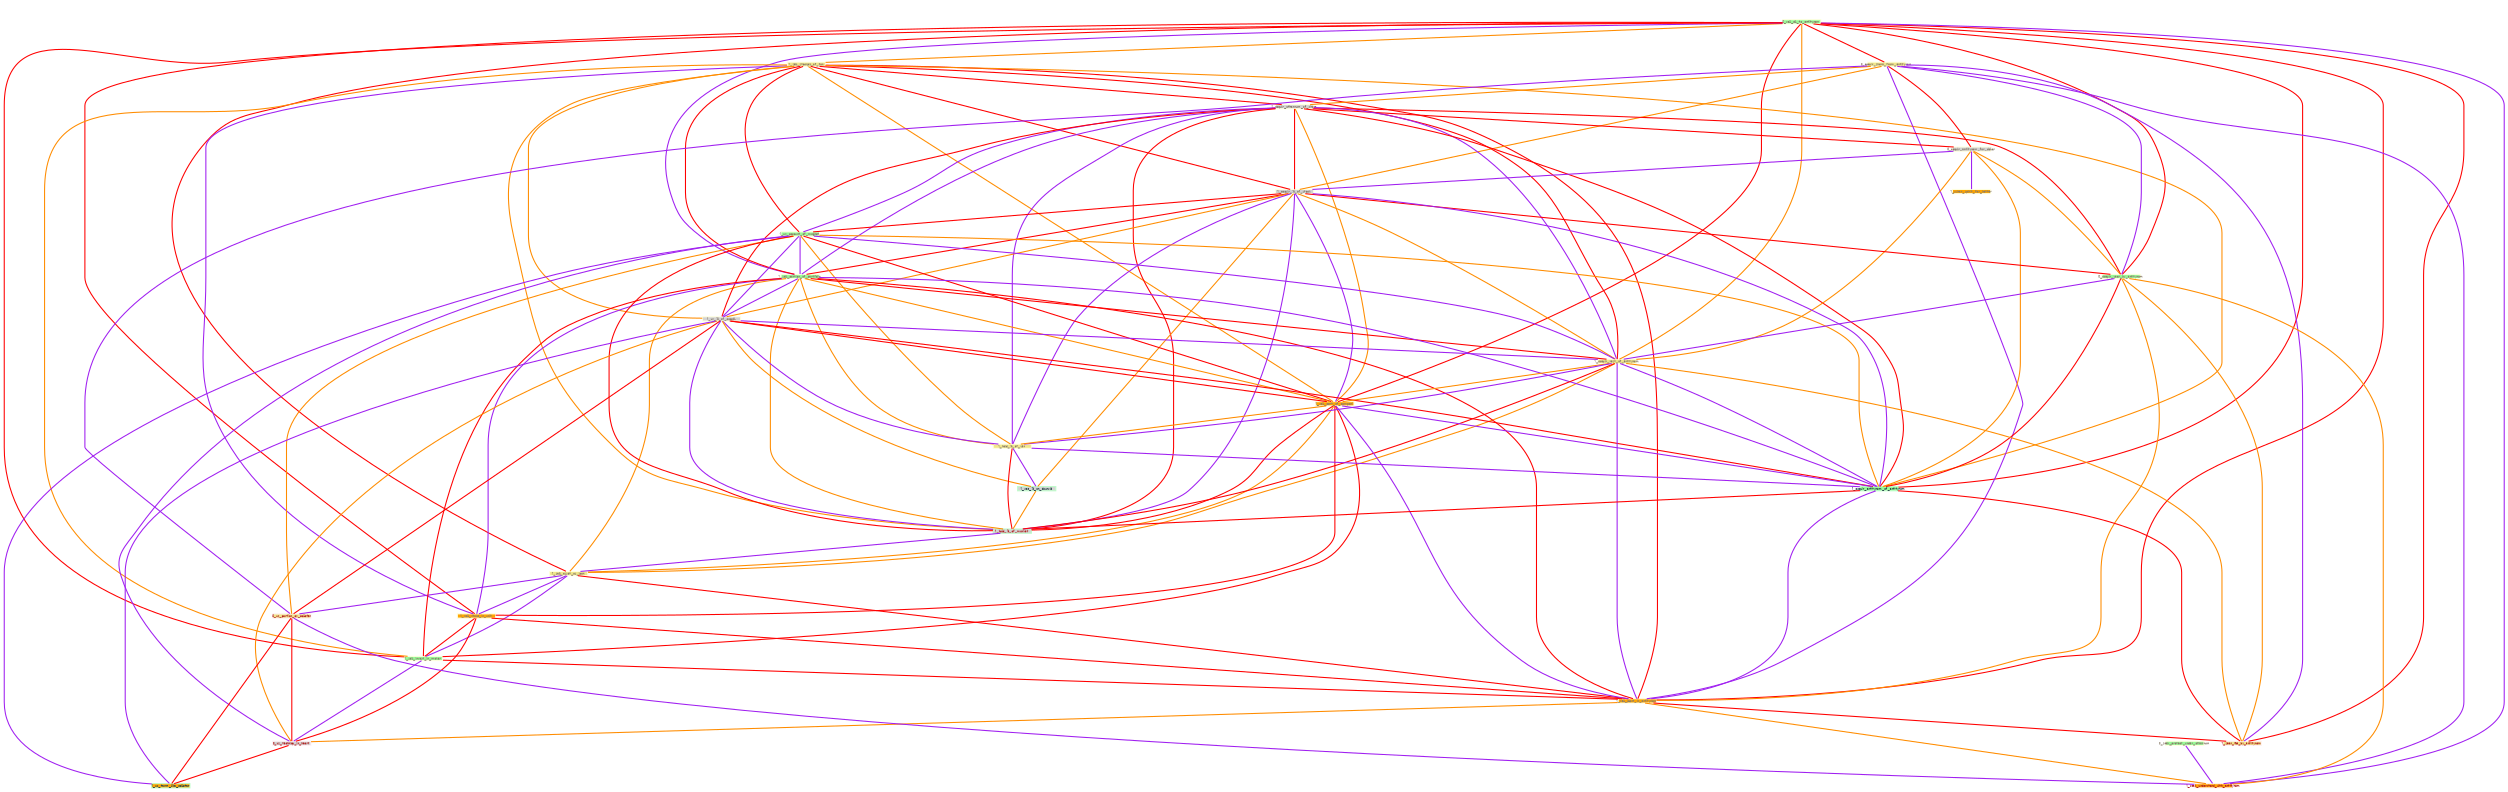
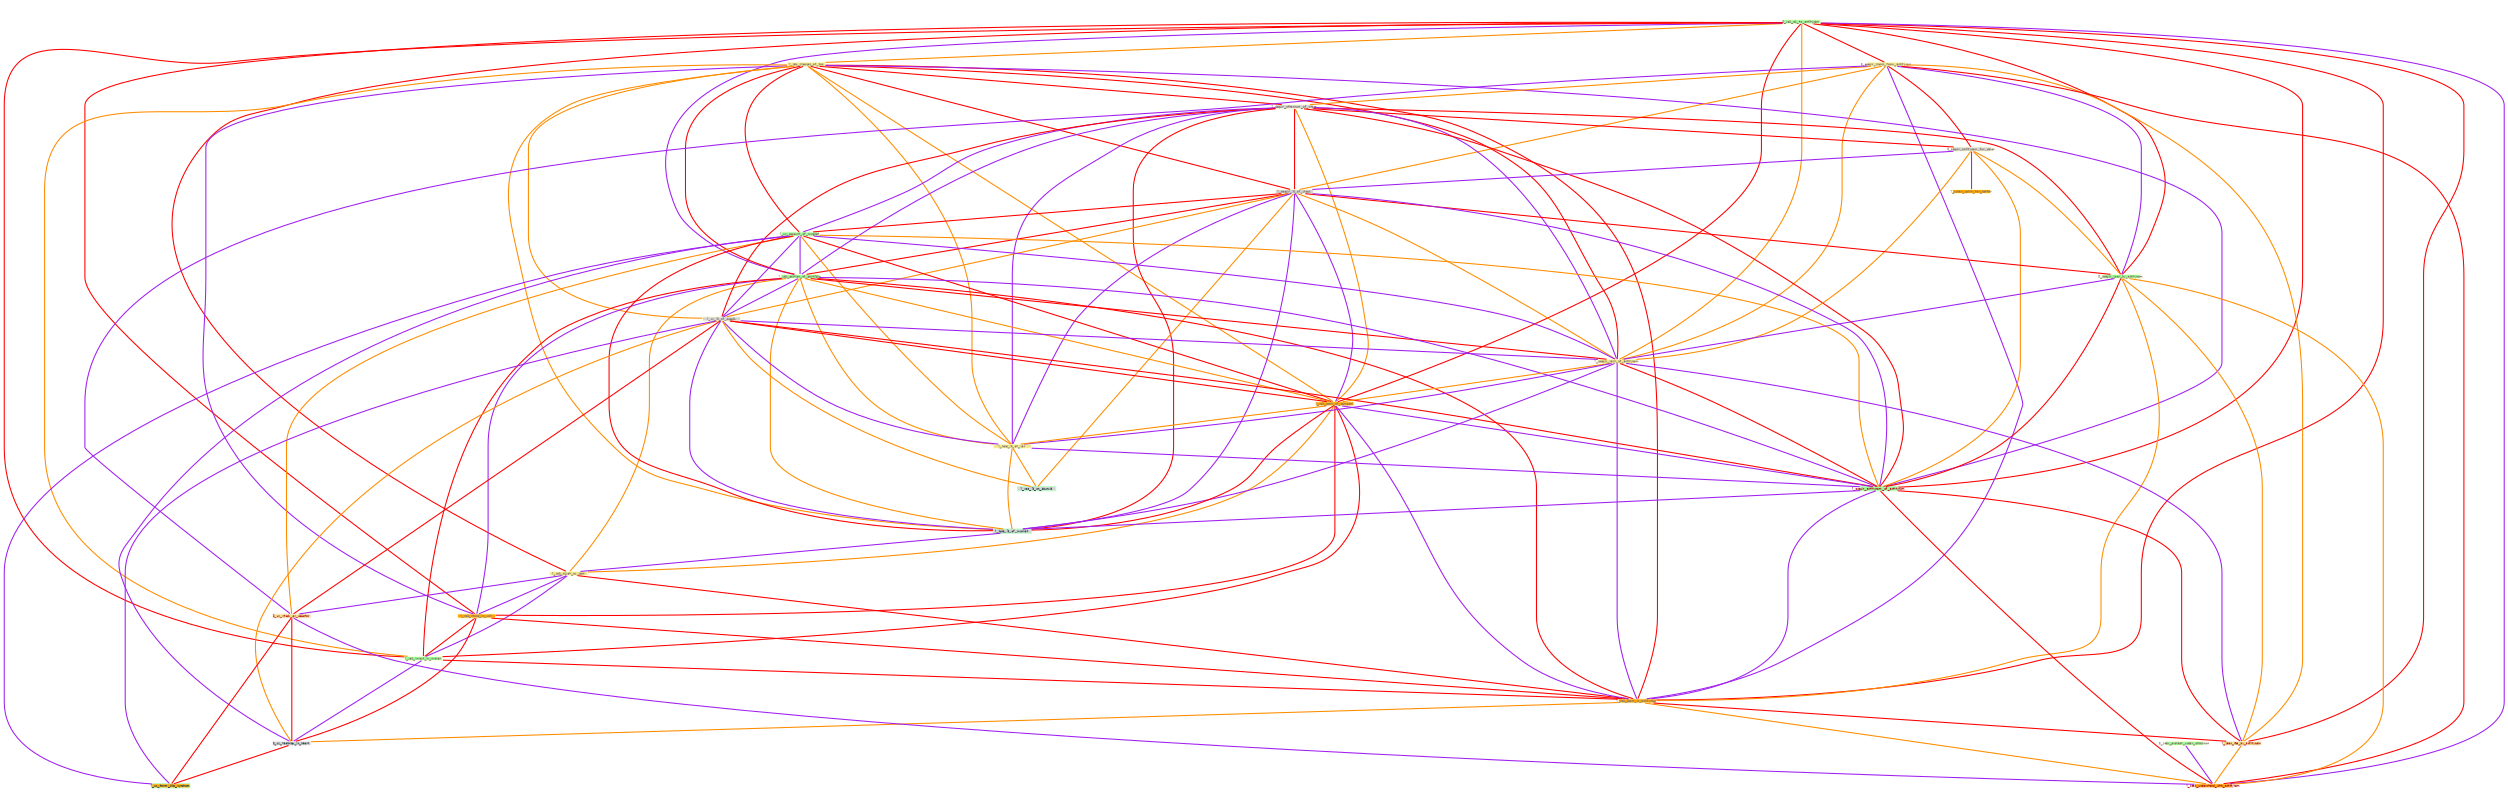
(1783, 112) -> (1783, 112)
none -> (942, 215)
(2289, 289) -> (2289, 289)
(2464, 296) -> (2464, 296)
(1751, 420) -> (1751, 420)
(1427, 435) -> (1325, 469)
(2050, 450) -> (2050, 450)
(1024, 467) -> (1024, 467)
(1008, 489) -> (1008, 489)
(1879, 489) -> (1879, 489)
(1025, 510) -> none
(1446, 510) -> (1446, 510)
(1012, 531) -> (1012, 531)
(1115, 533) -> (1813, 264)
(292, 616) -> (292, 616)
none -> (2040, 645)
(292, 743) -> (292, 743)
none -> (2228, 765)
(171, 786) -> (171, 786)
